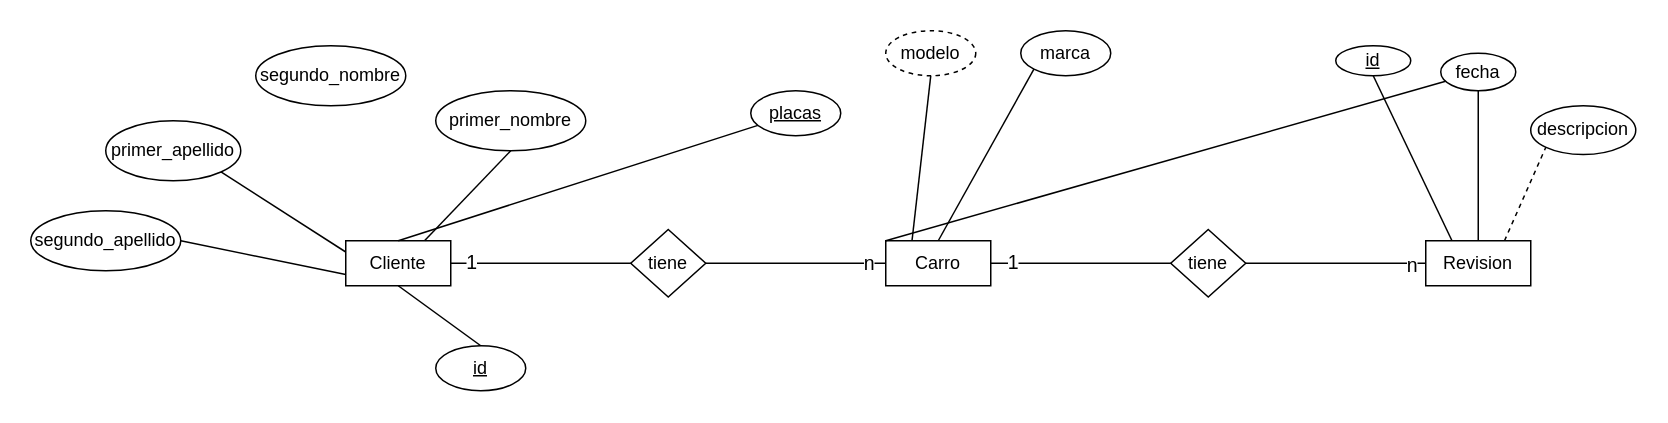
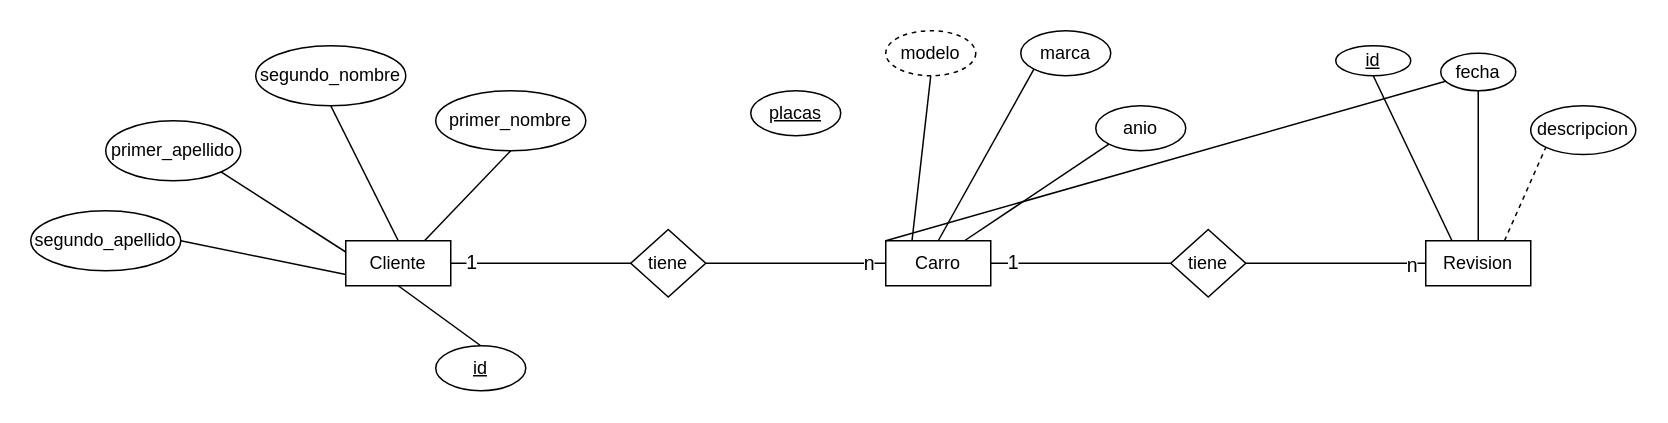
none -> (1141, 128)
none -> (1069, 171)
(598, 177) -> (365, 173)
